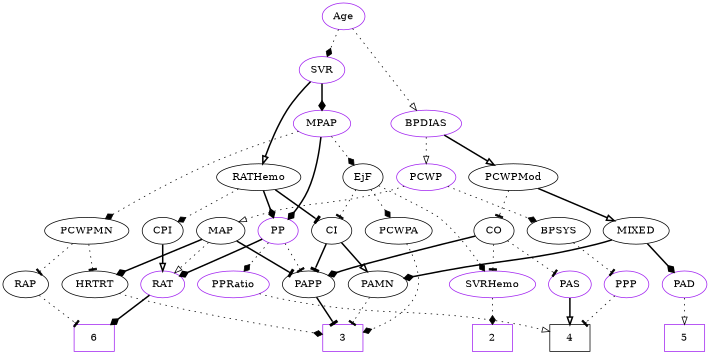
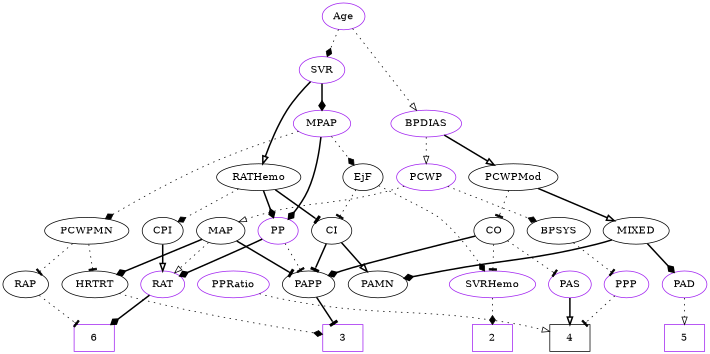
(399, 231) -> none
(262, 250) -> none
(364, 305) -> none
